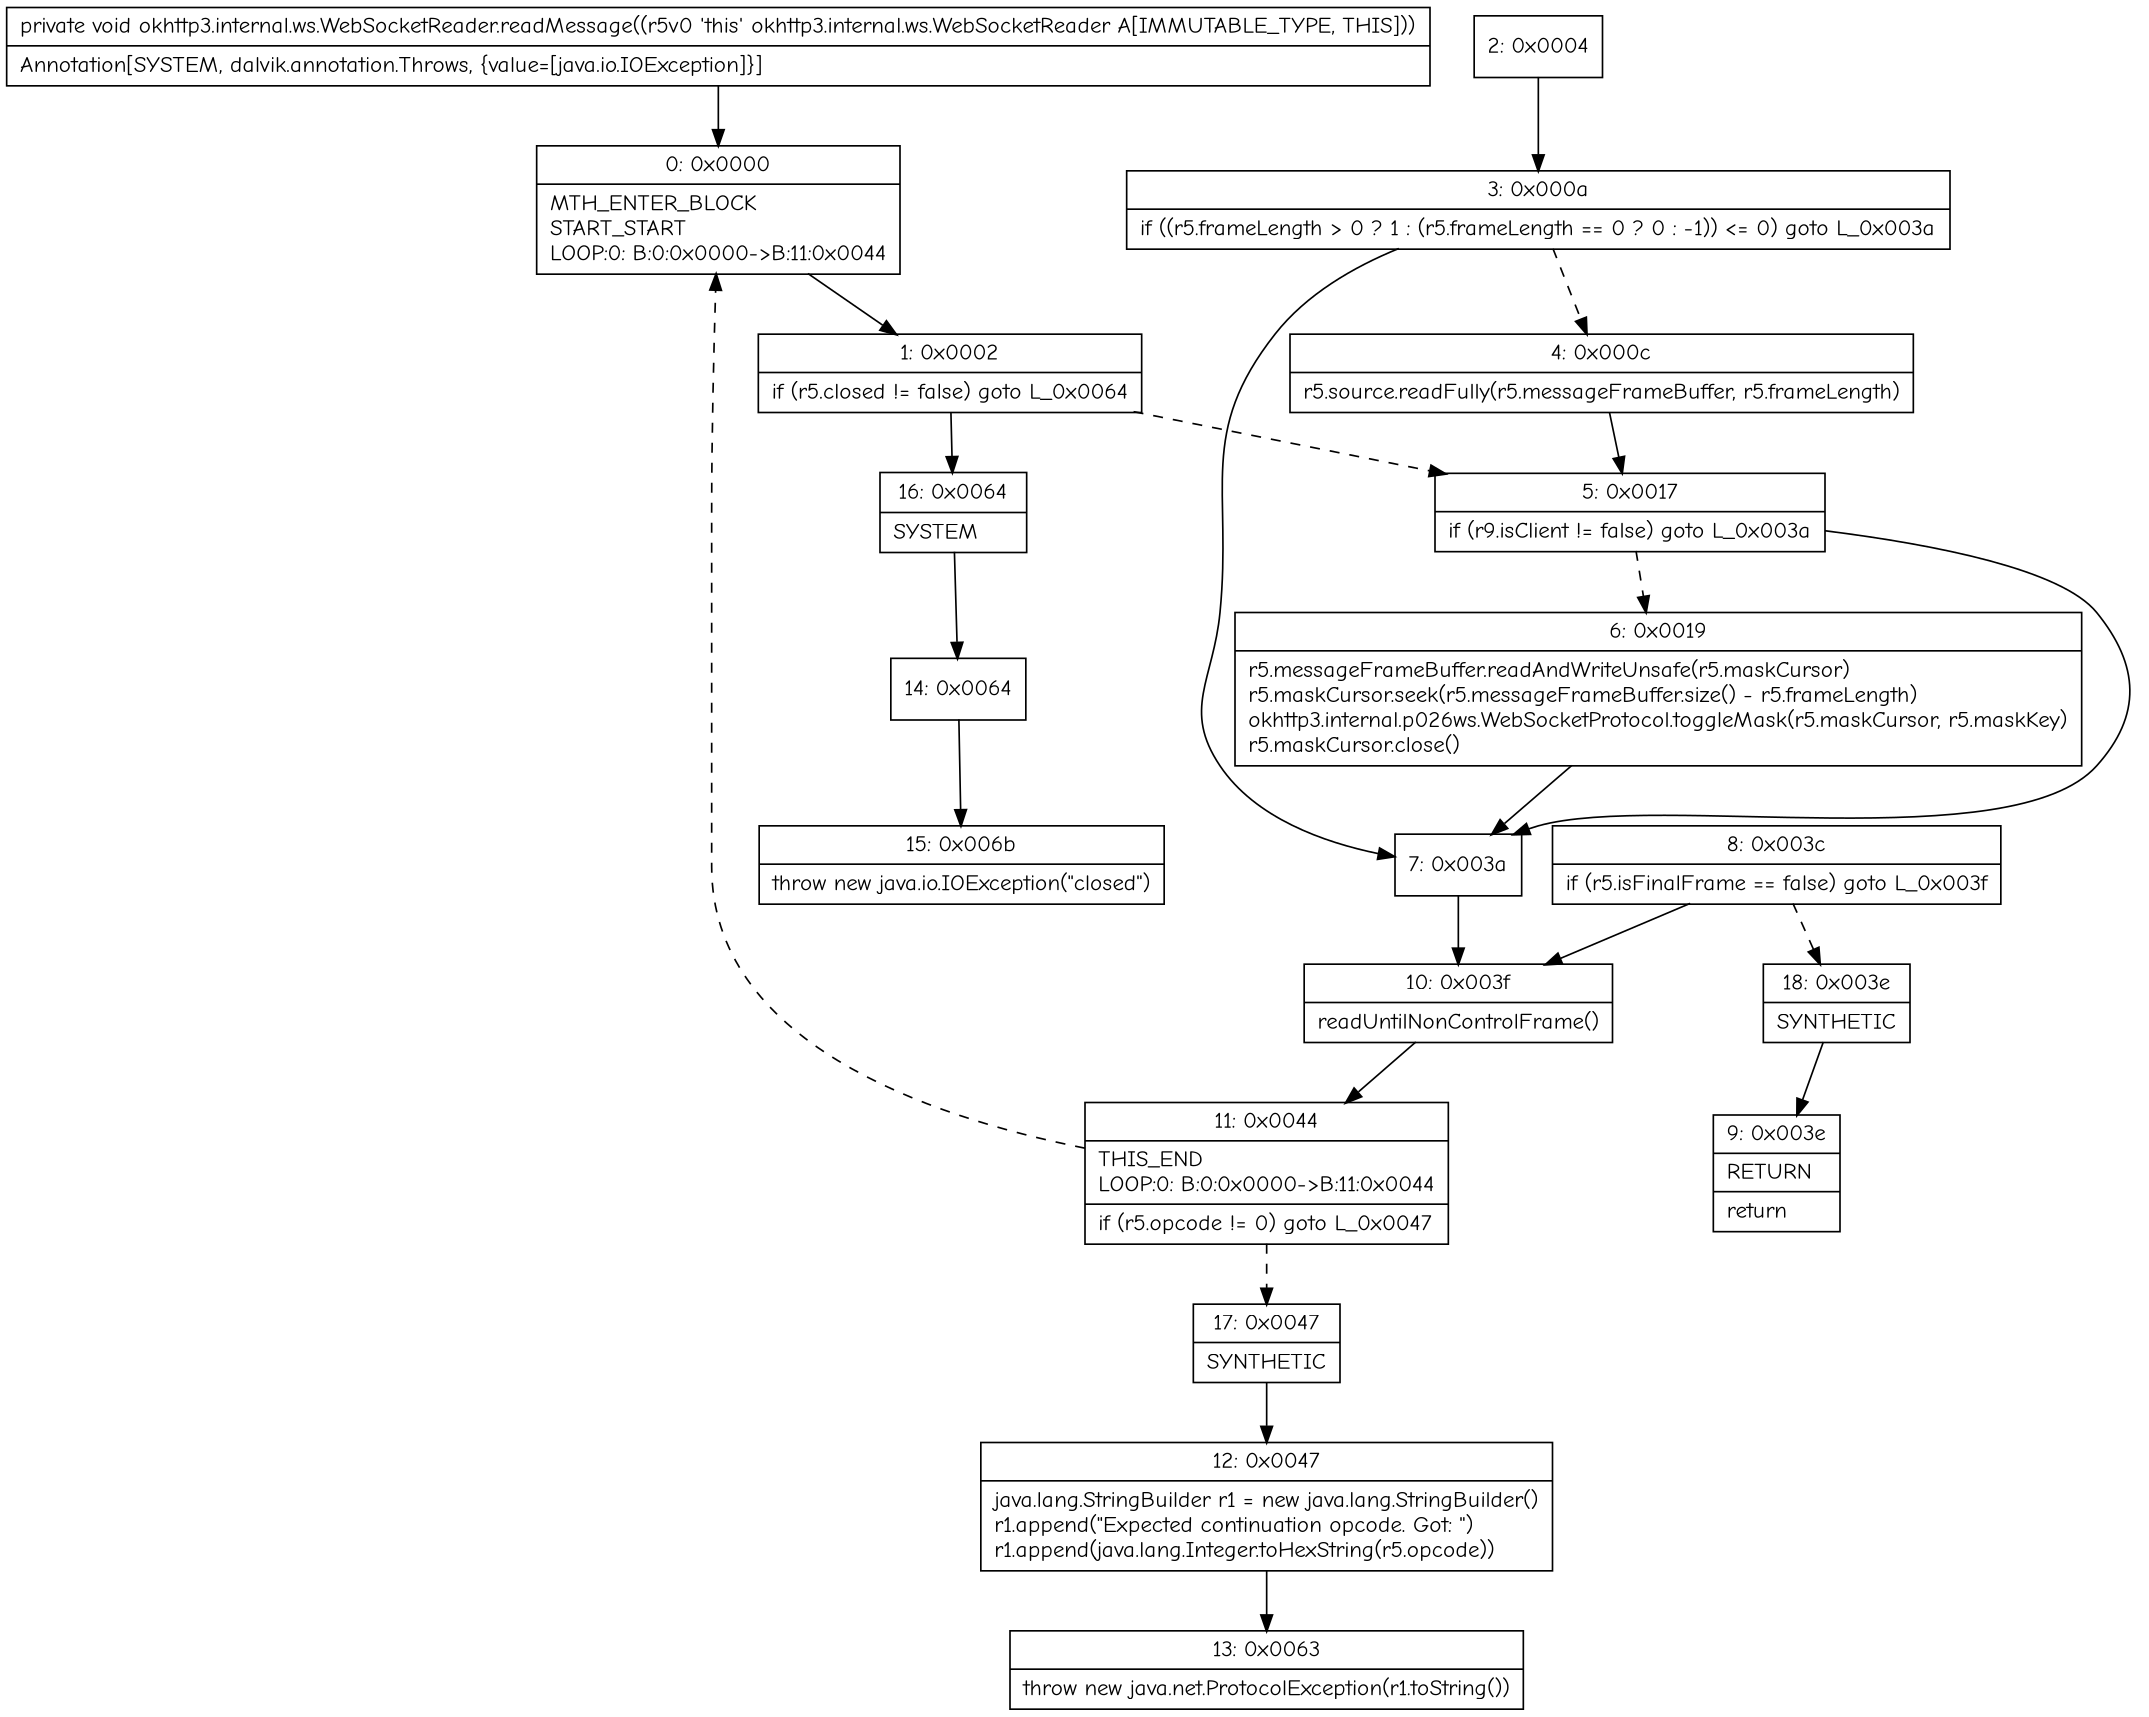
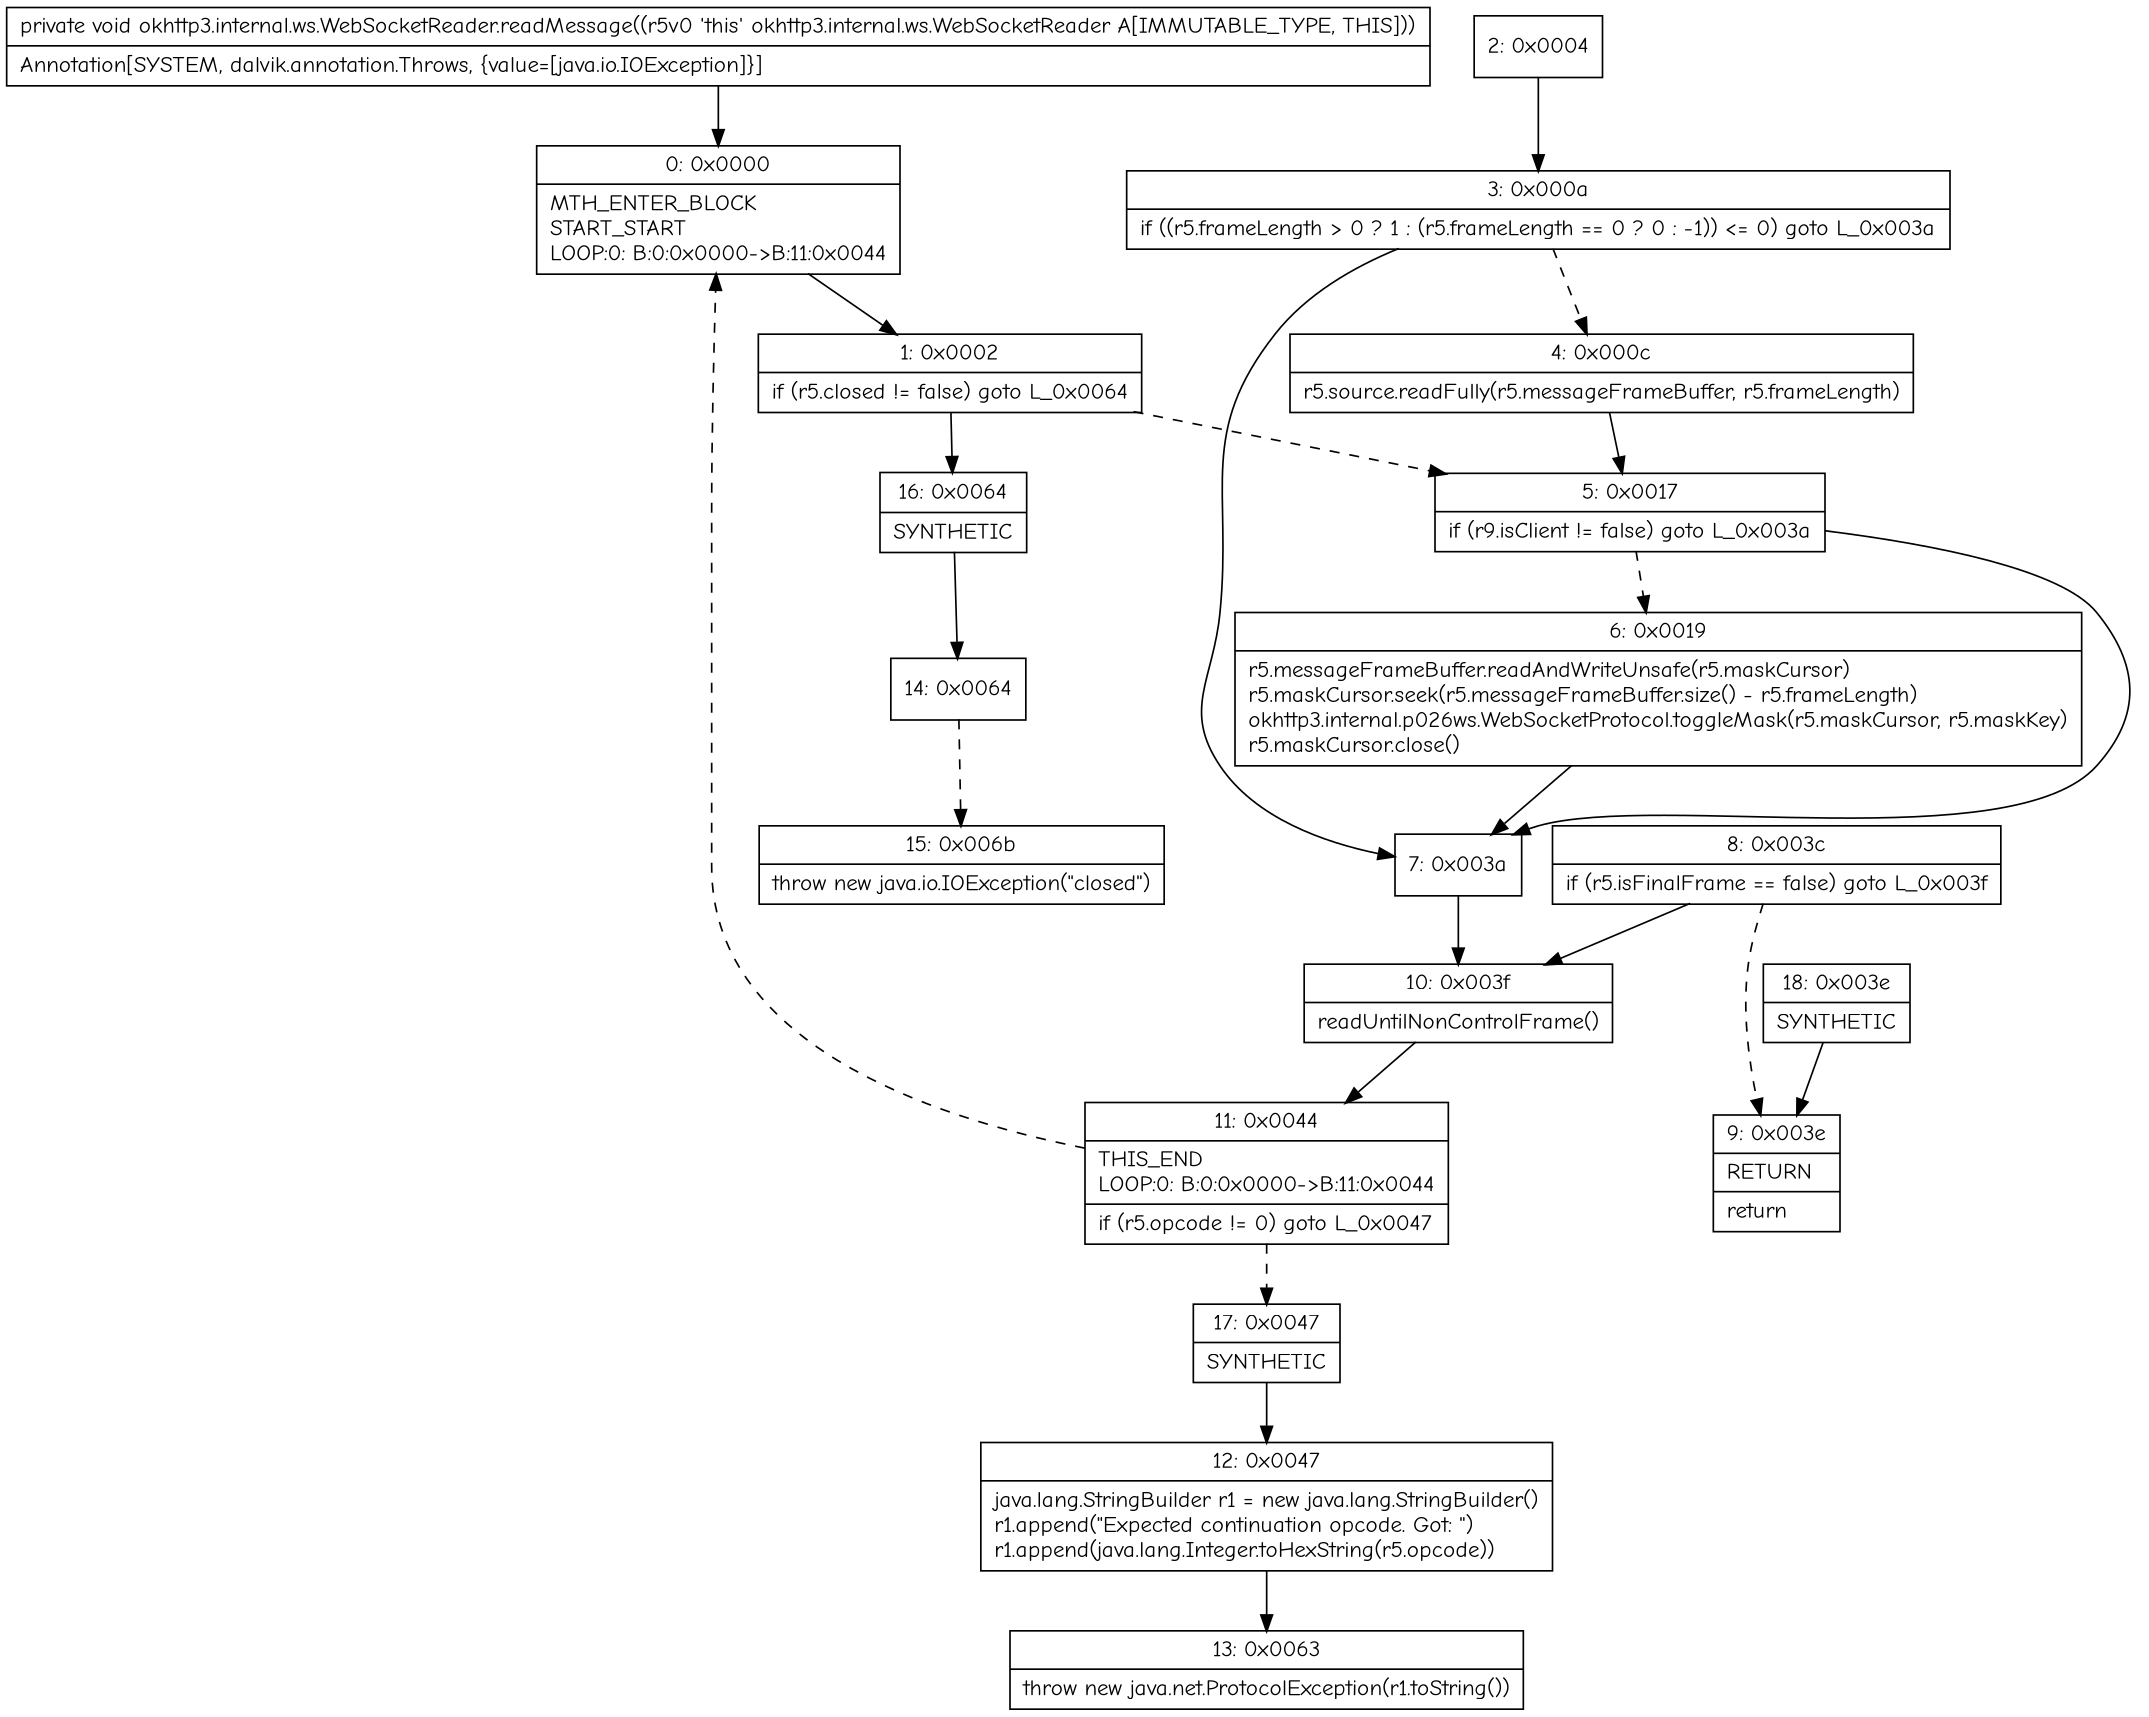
(937, 532) -> (953, 532)
(960, 764) -> (960, 764)
(1803, 926) -> (1746, 1001)
